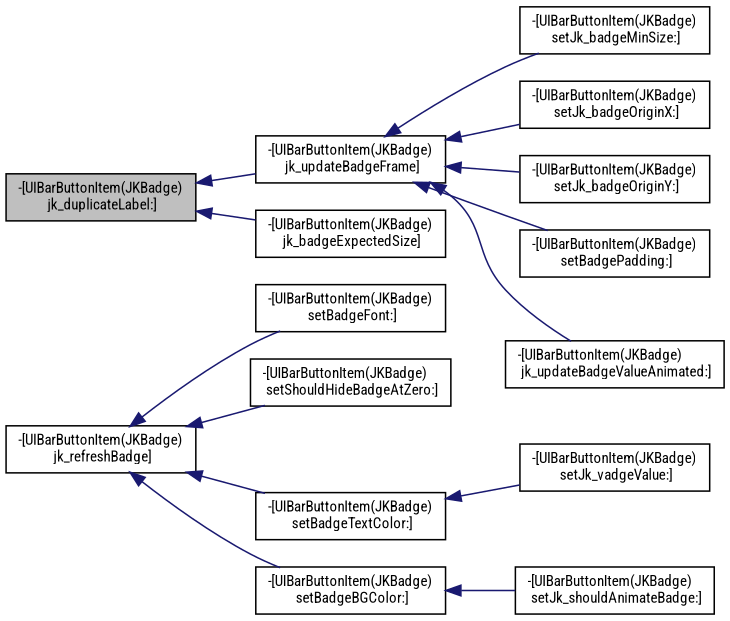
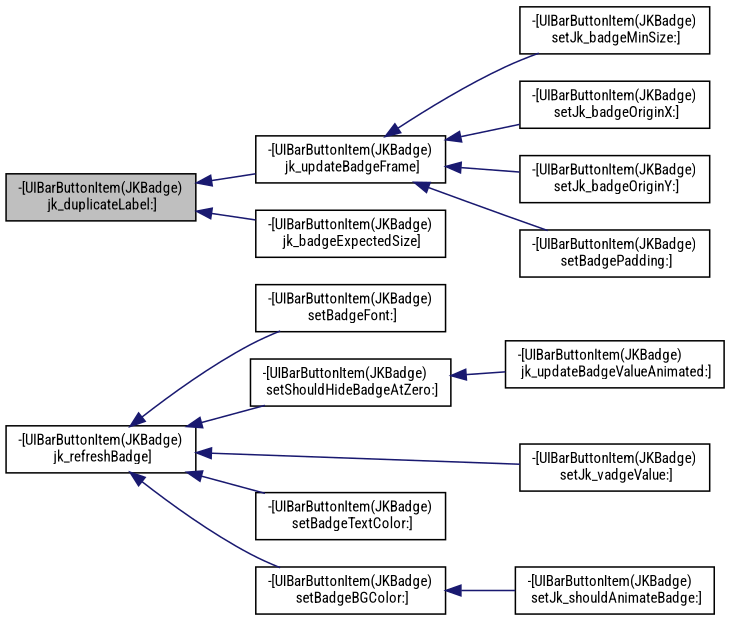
(495, 276) -> (486, 373)
(490, 490) -> (366, 459)
